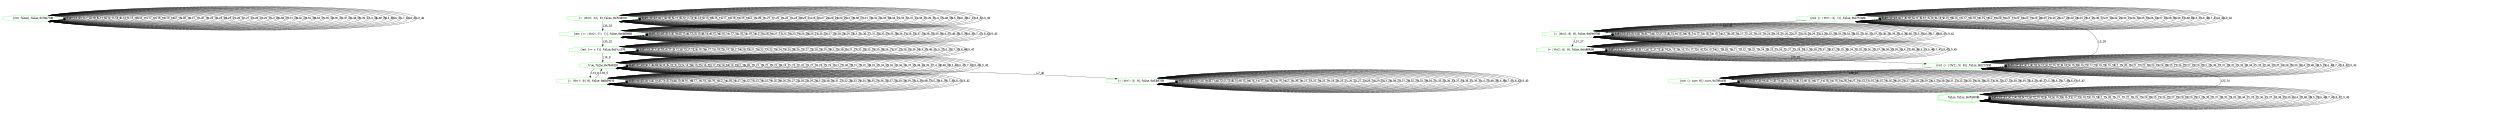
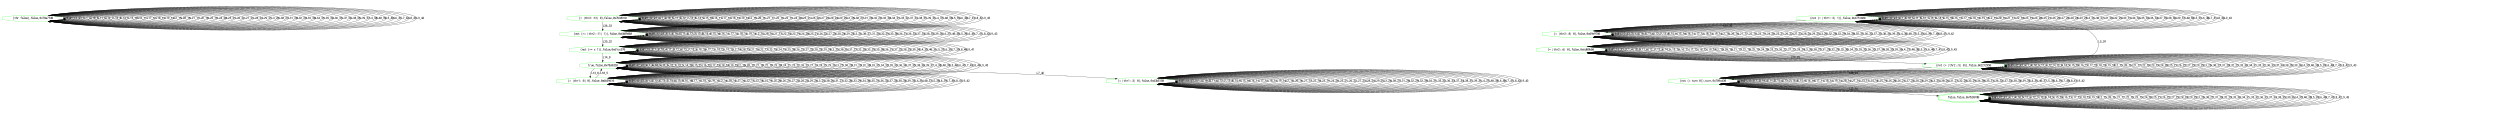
(33, 18) -> (33, 18)
(1574, 41) -> none
(2216, 85) -> (1834, 89)
